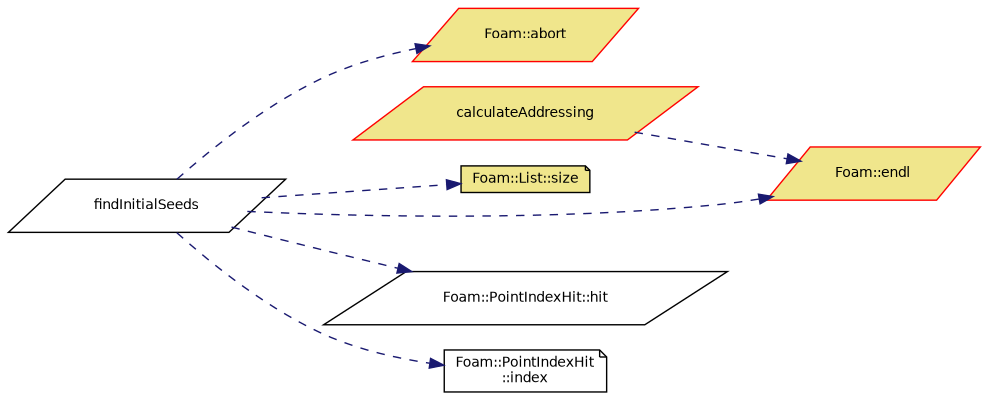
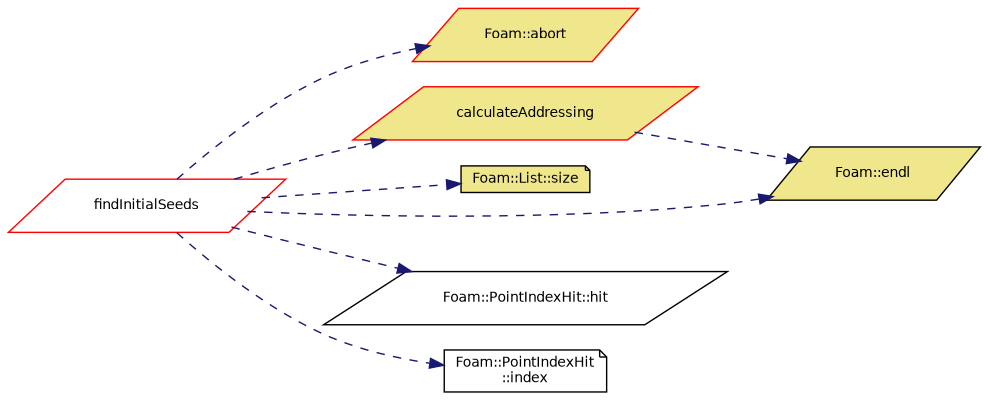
none -> (303, 160)
(873, 174) -> (873, 174)
(147, 206) -> (147, 206)
